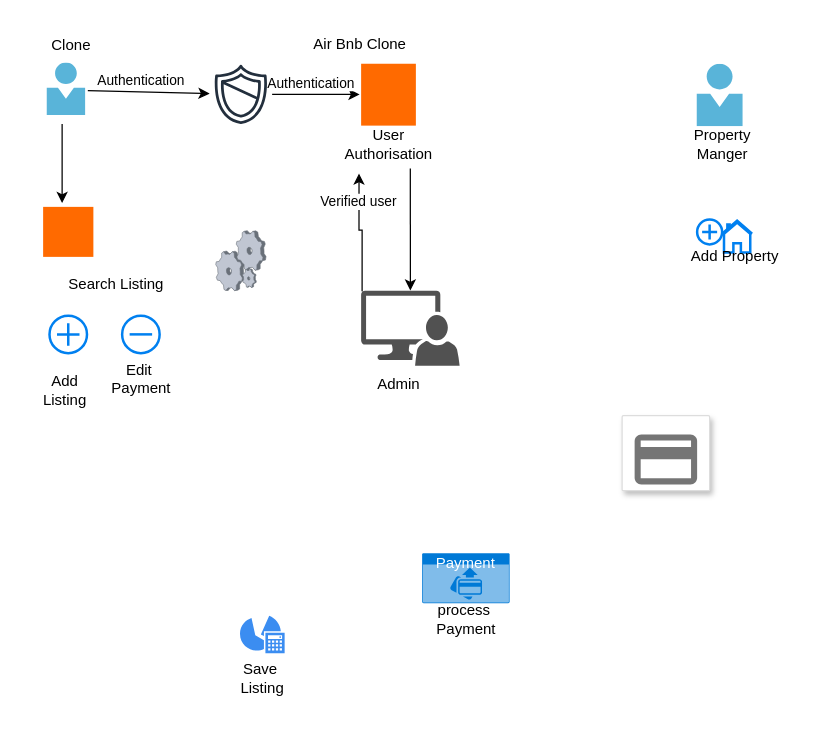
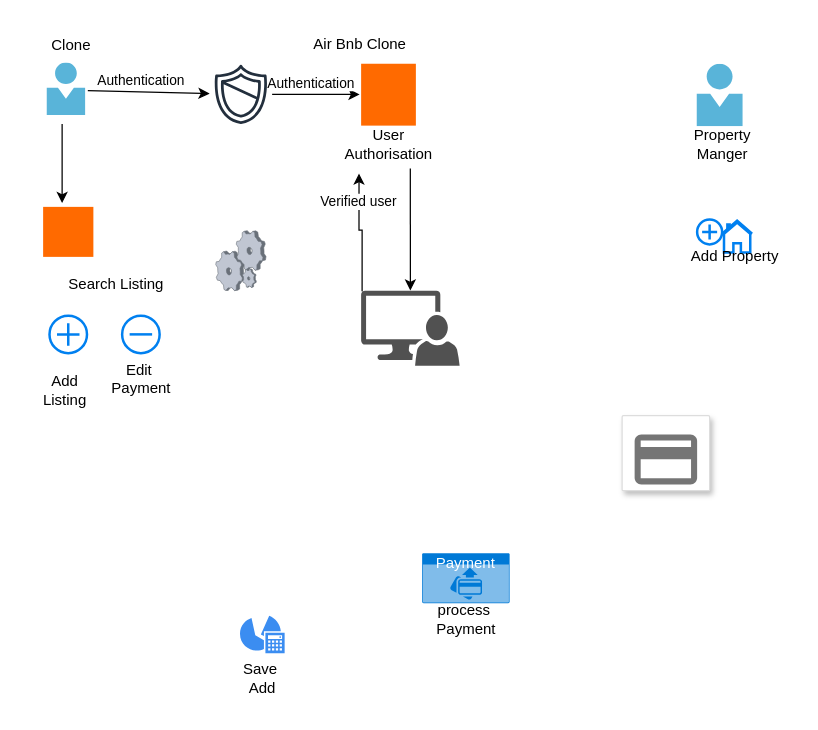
(398, 384) -> none
(263, 678) -> (263, 678)
